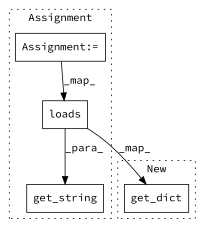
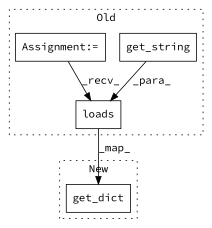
(60, 18) -> (106, 18)
(80, 81) -> (101, 81)
(65, 153) -> (131, 78)
